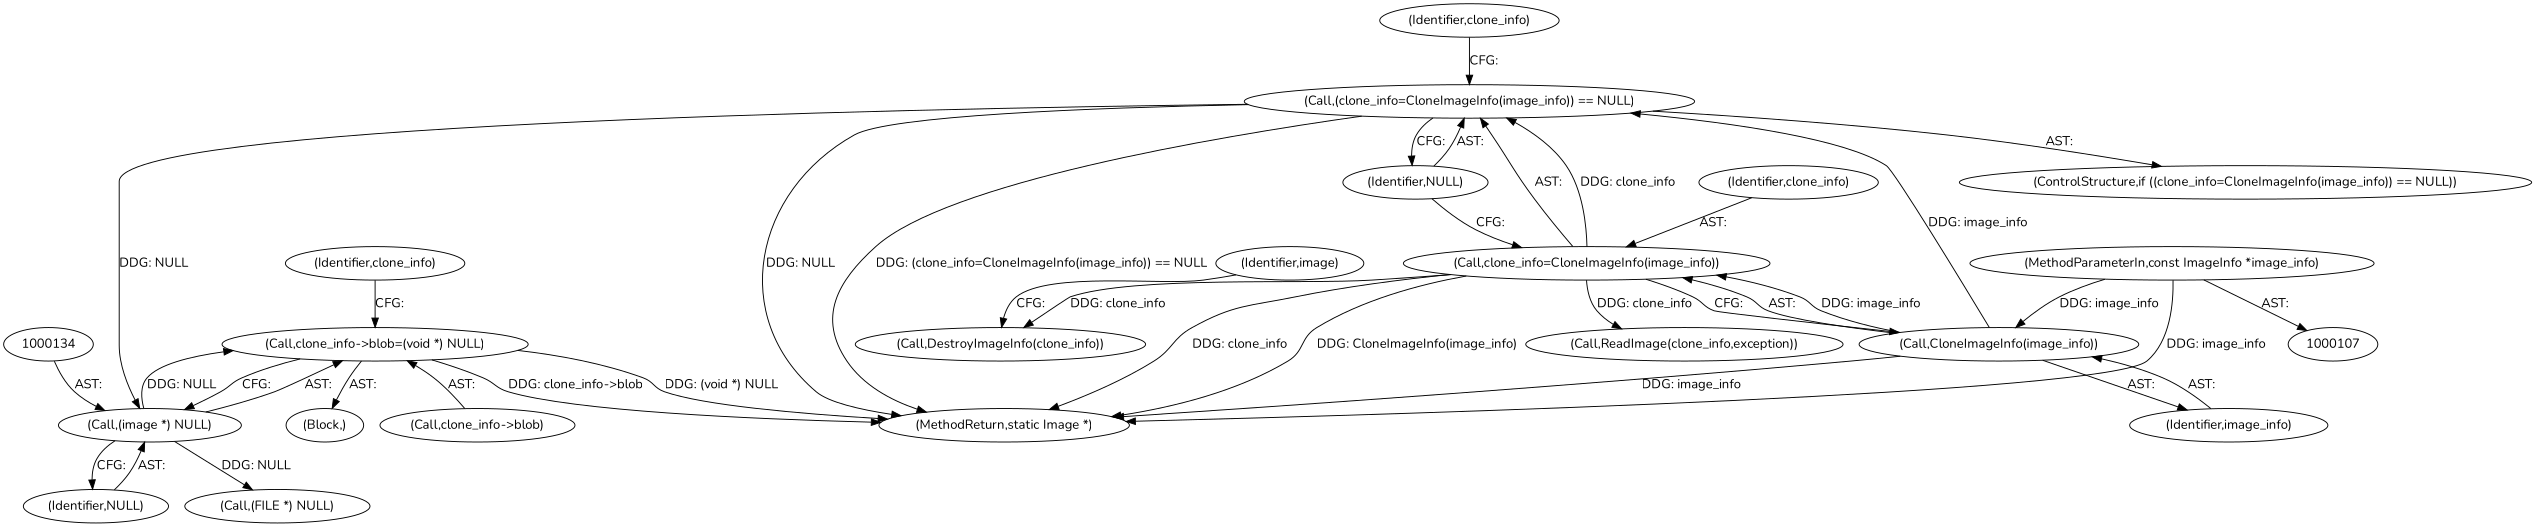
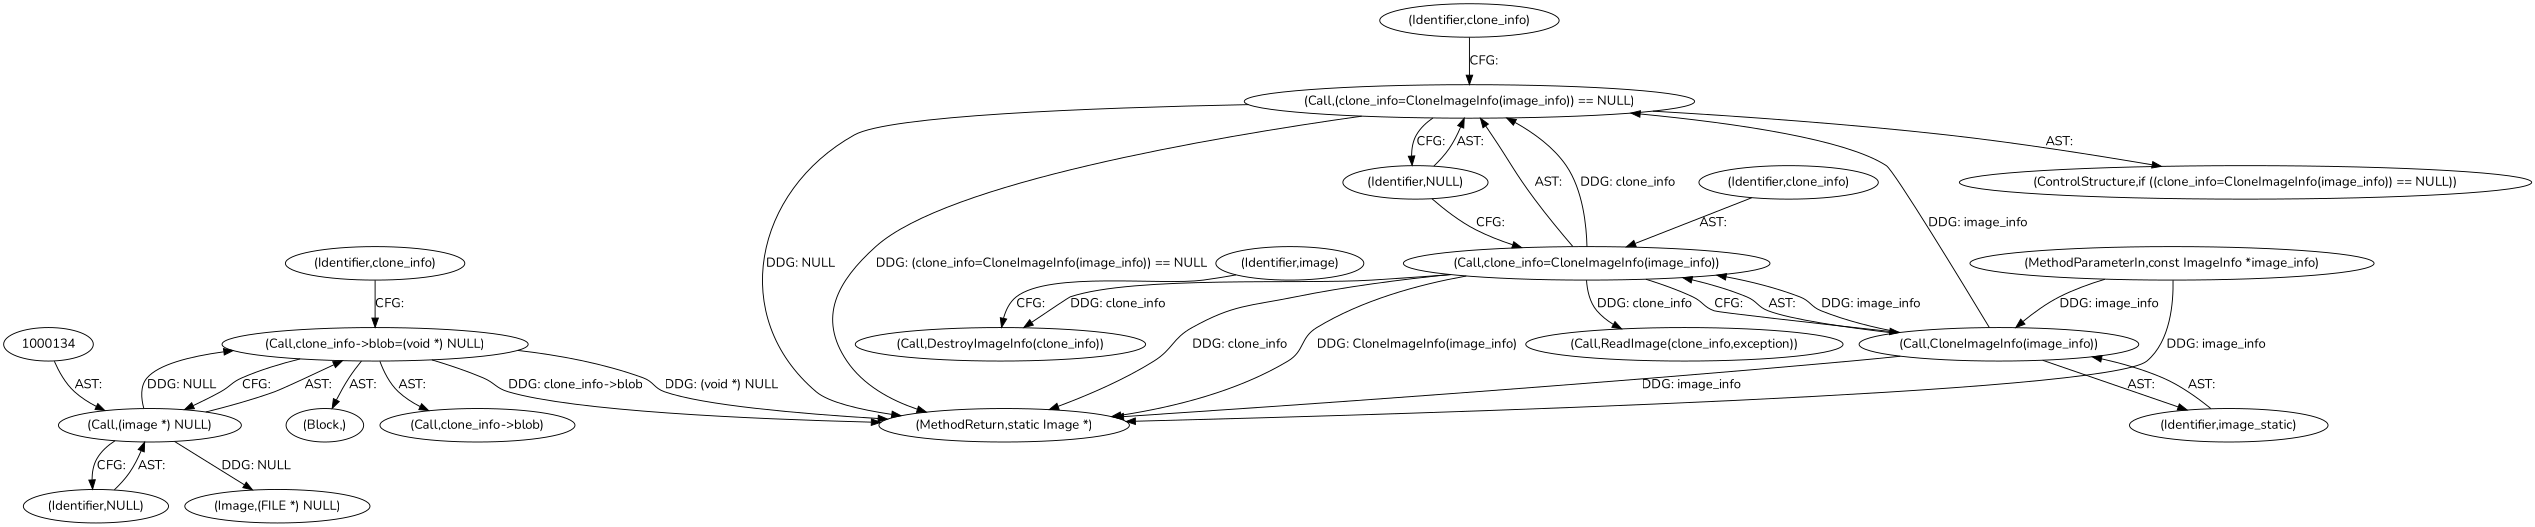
(569, 123) -> none
(2333, 344) -> none
(442, 385) -> (395, 388)
(2229, 425) -> (2229, 425)
(277, 506) -> (277, 506)
